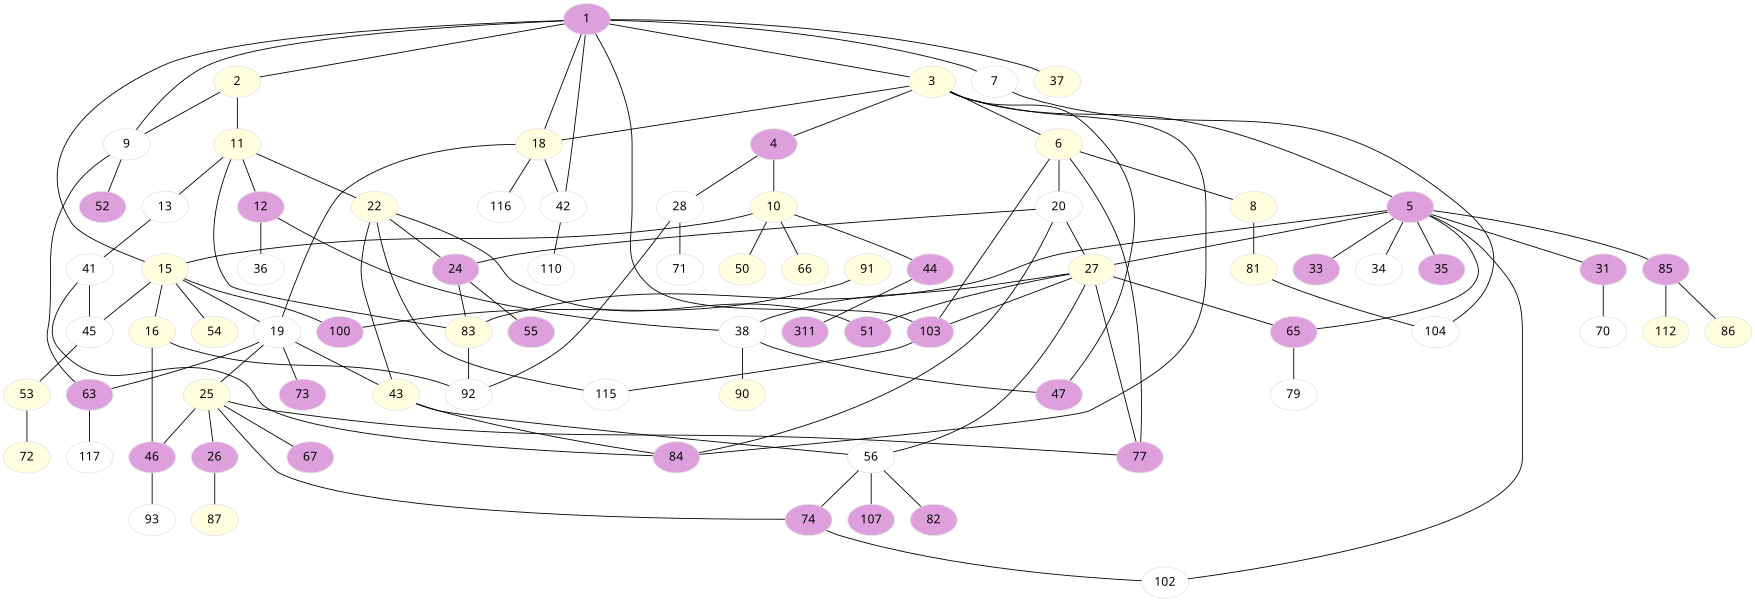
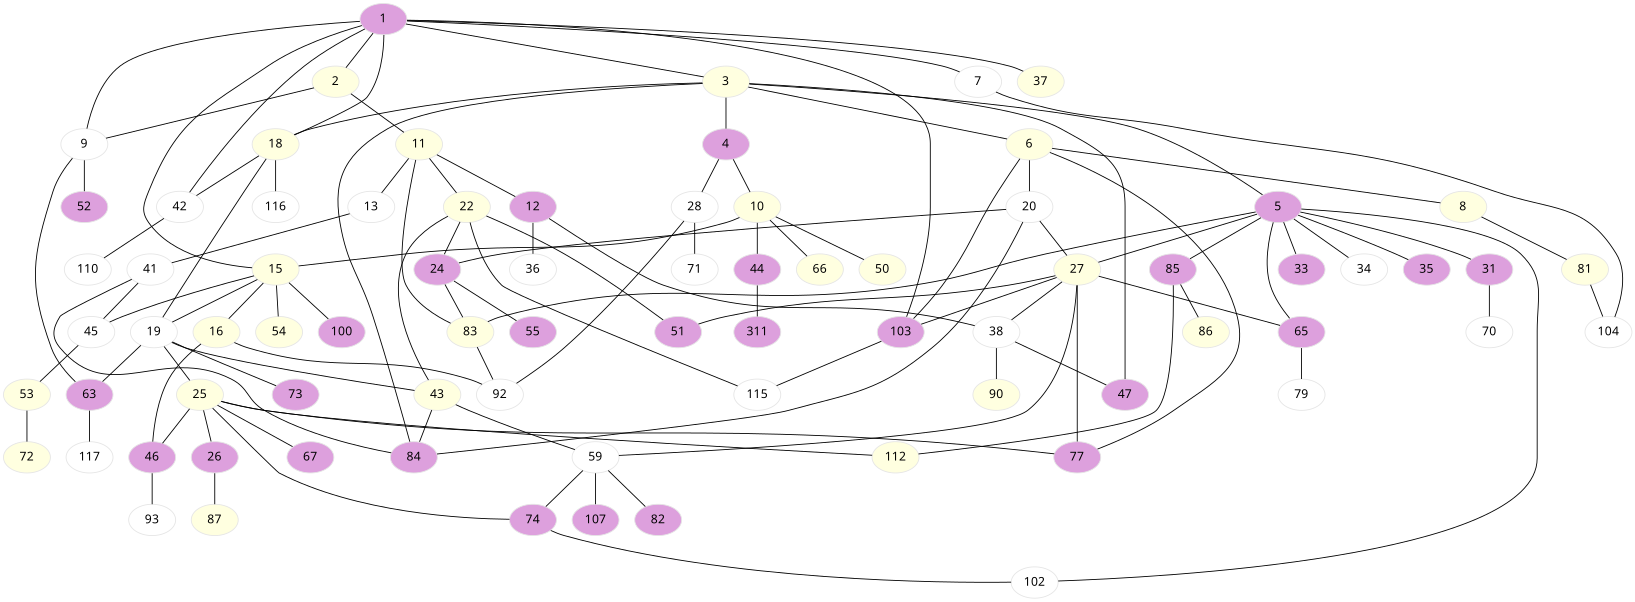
(868, 270) -> none
none -> (627, 441)
(871, 457) -> (596, 457)
